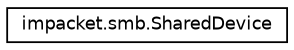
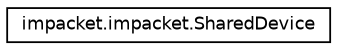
(147, 25) -> (169, 25)
